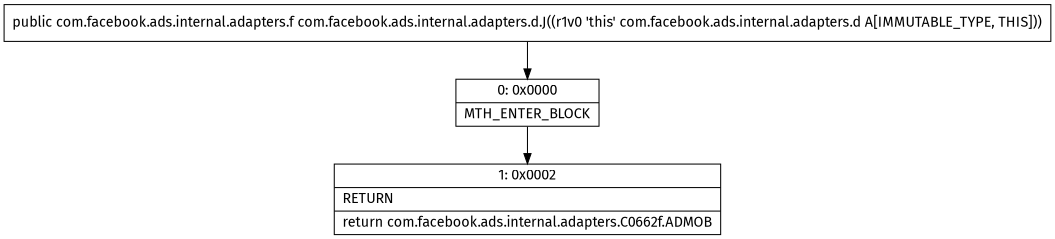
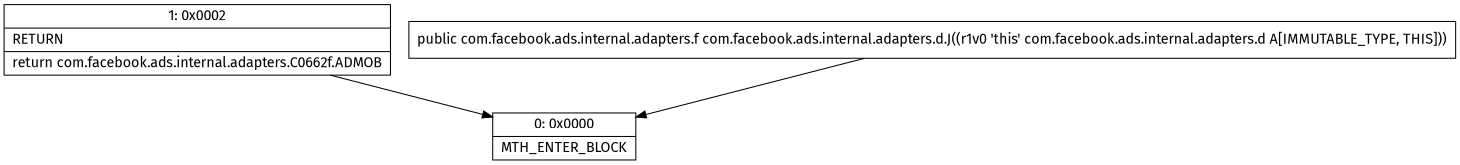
(527, 140) -> (407, 95)
